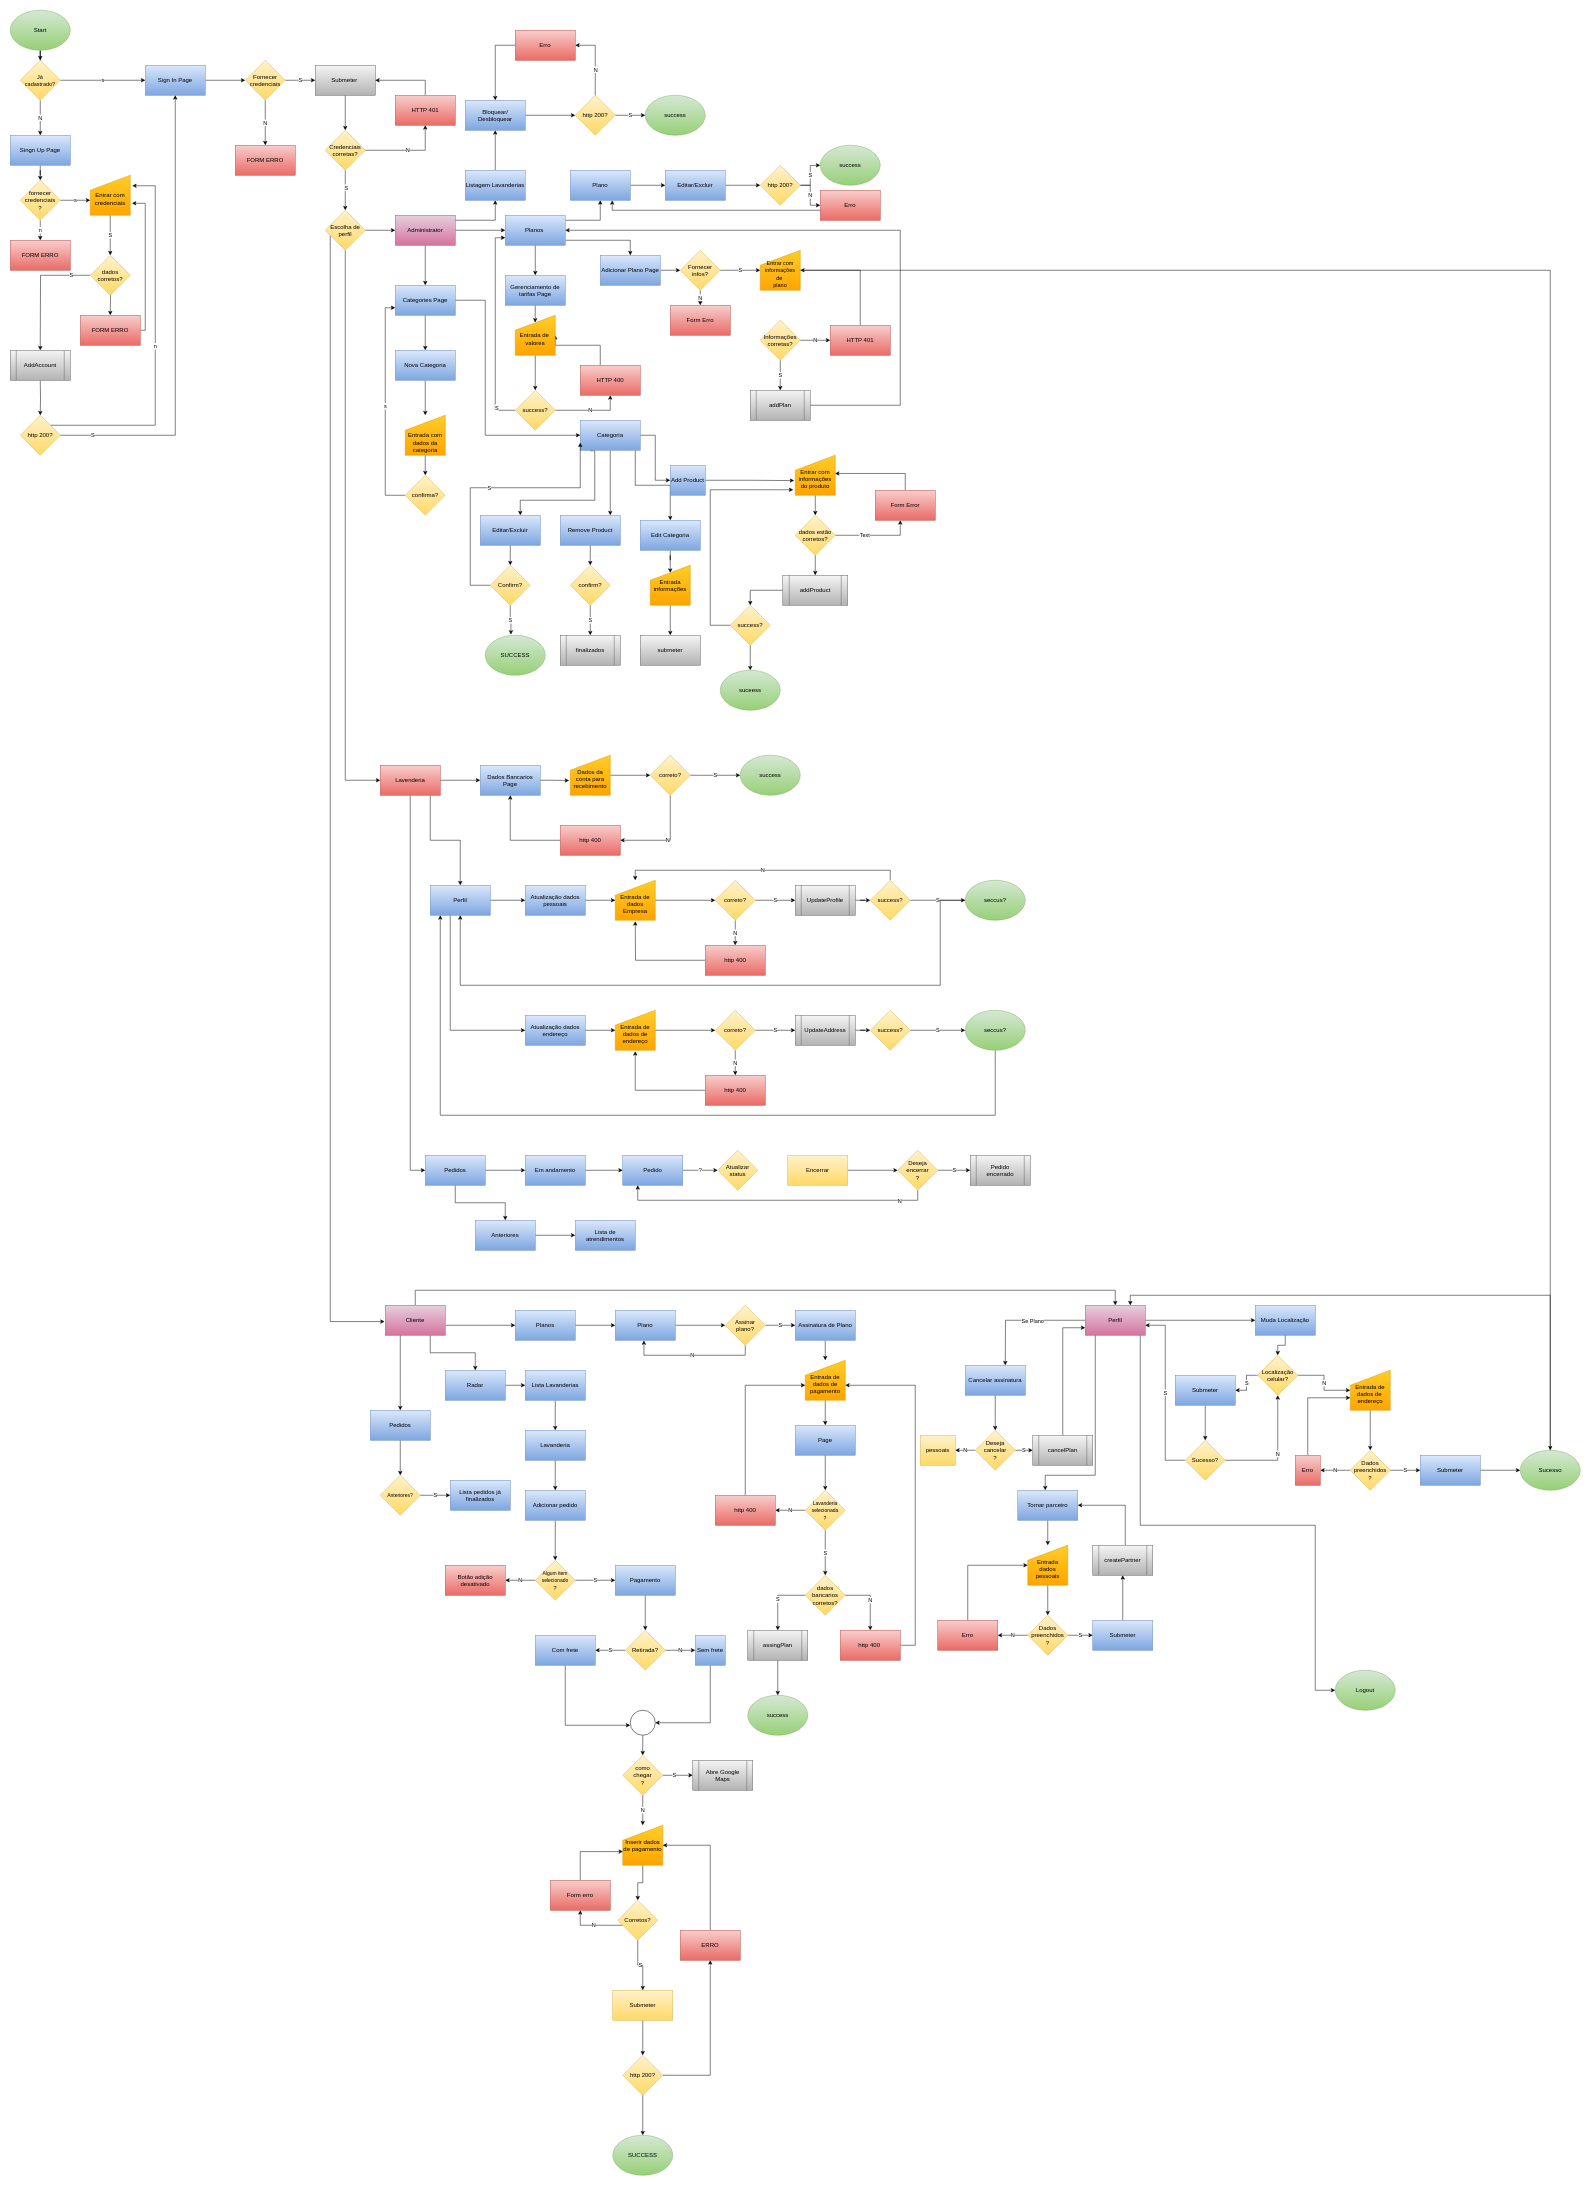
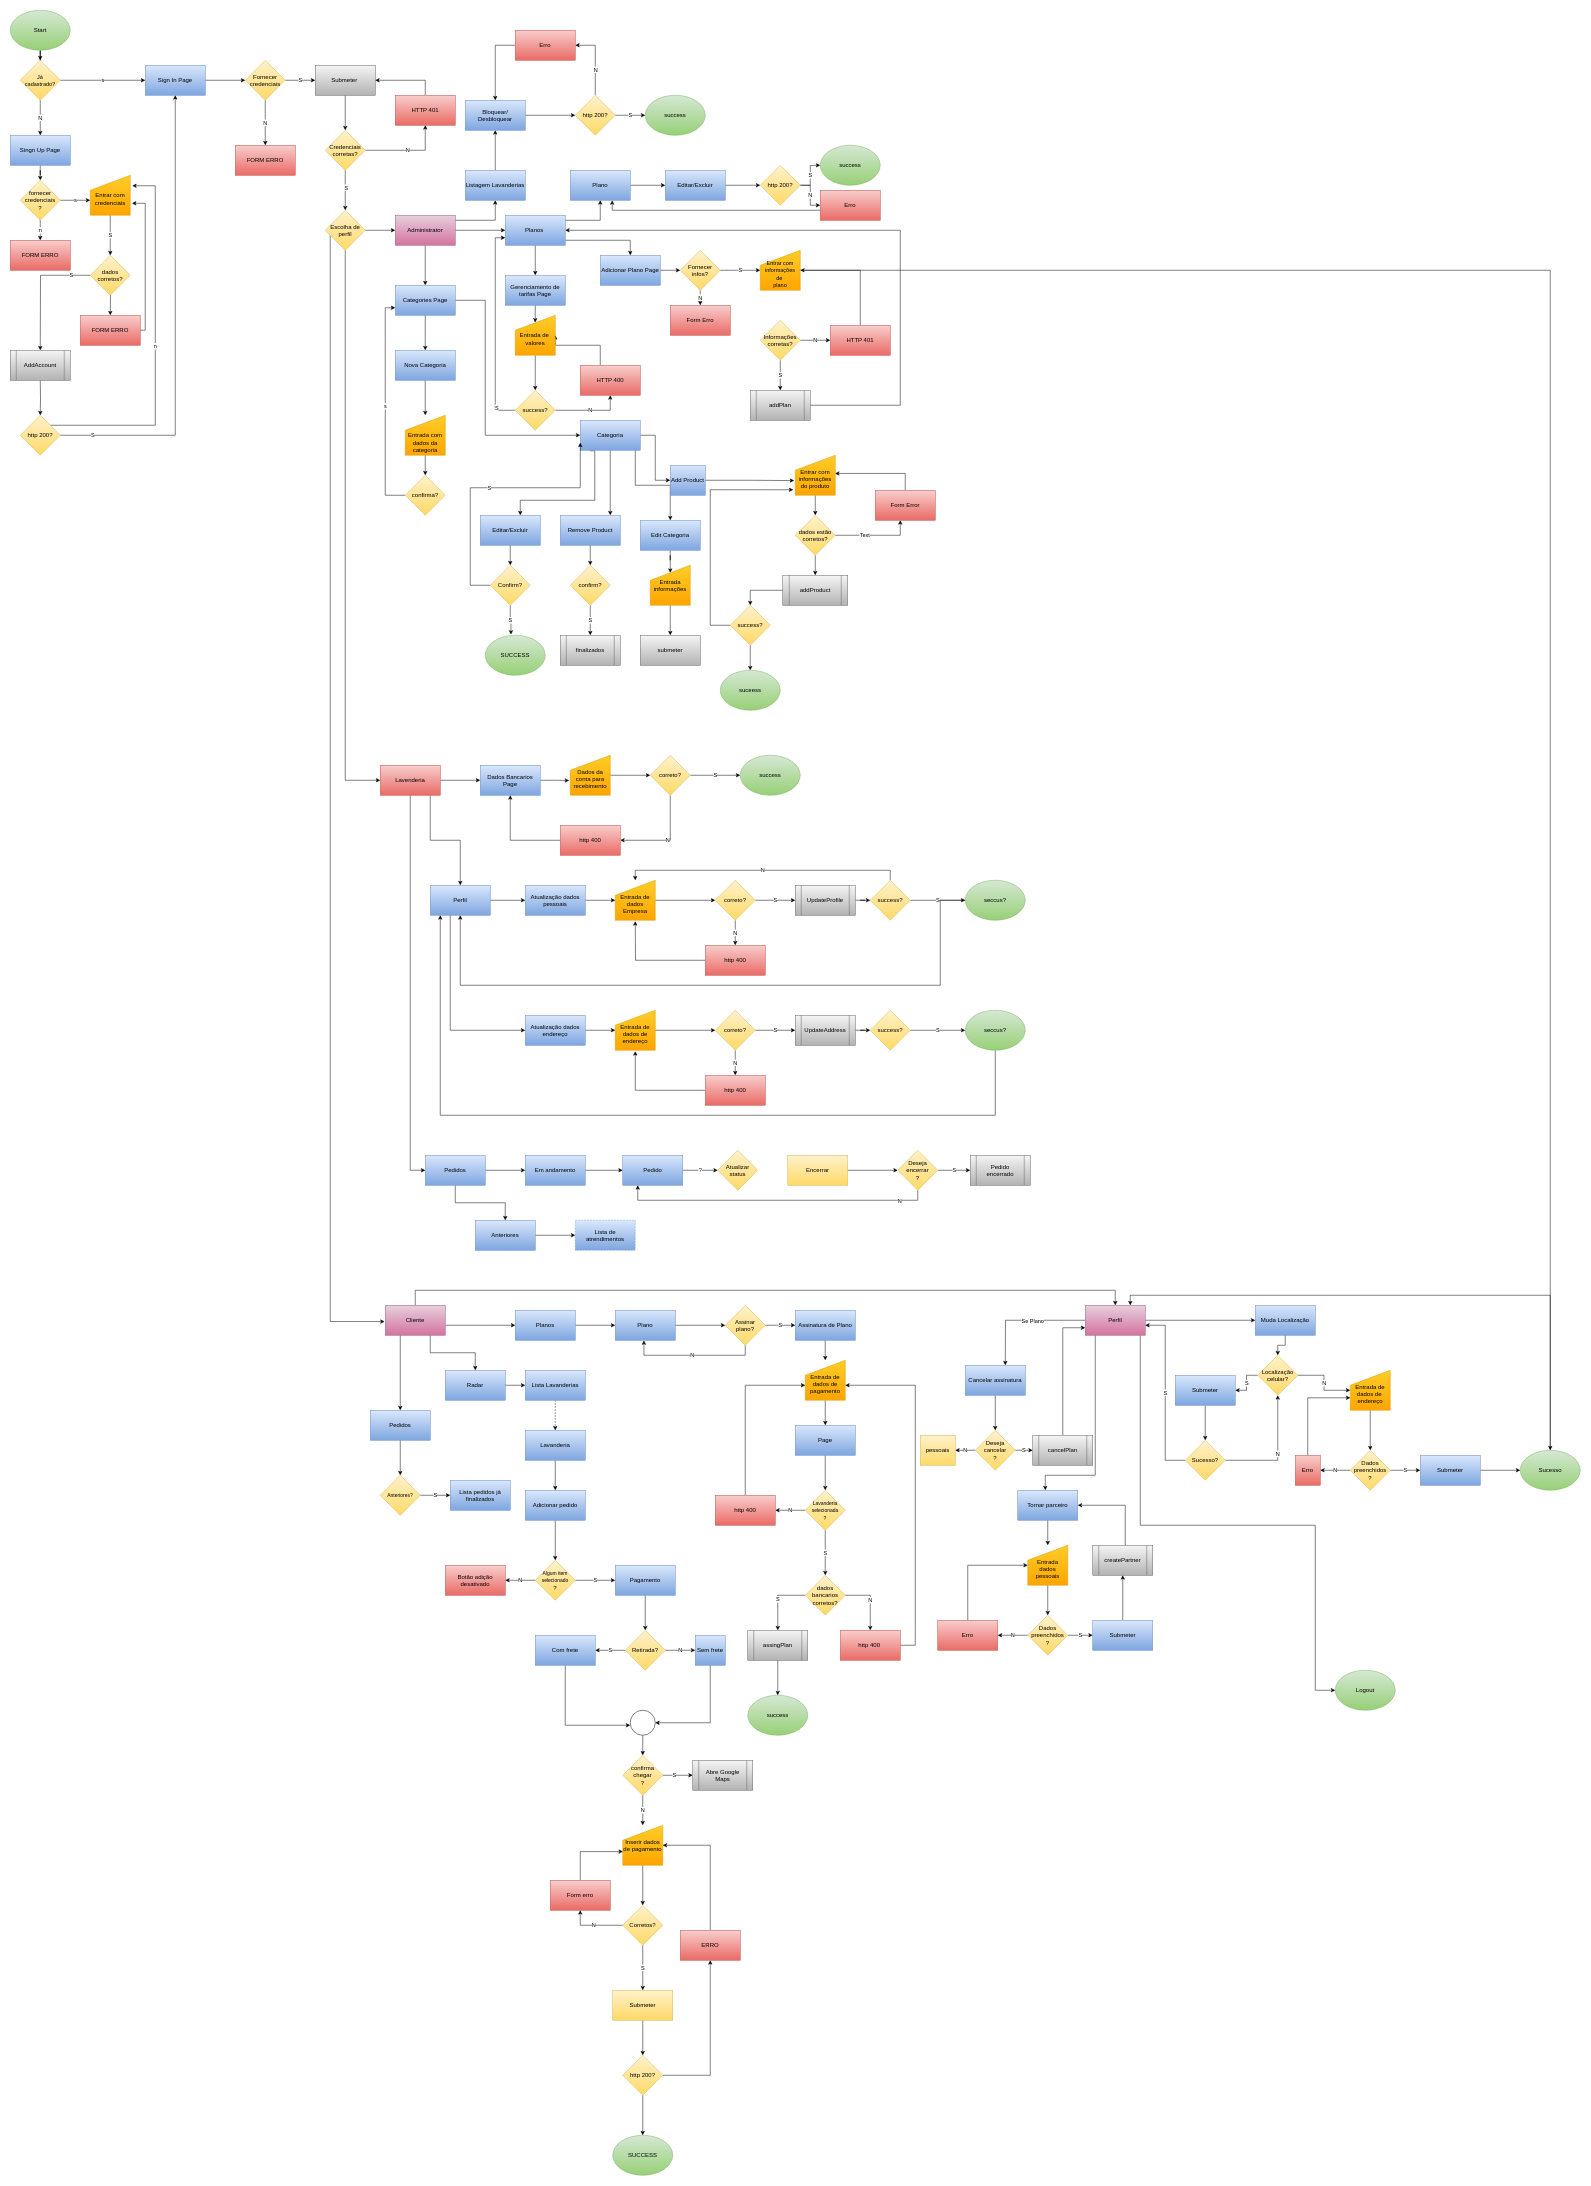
(605, 1235) -> (605, 1235)
(555, 1414) -> (555, 1414)
(643, 1775) -> (643, 1775)
(638, 1920) -> (643, 1925)
